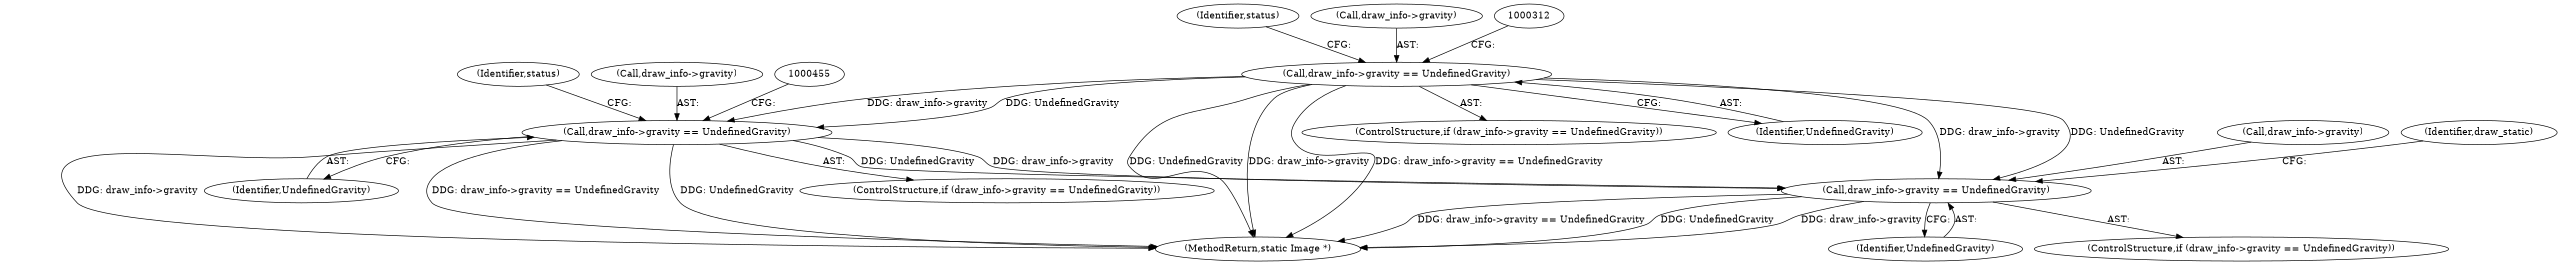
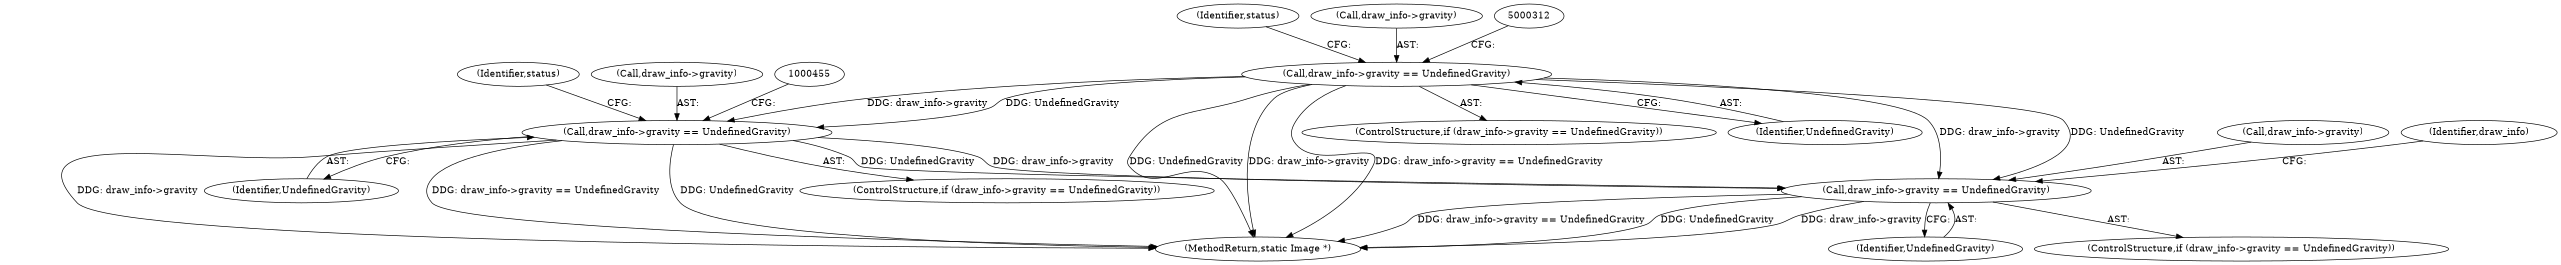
(1529, 16) -> (1529, 16)
(2479, 133) -> (2479, 133)
